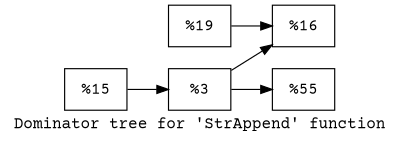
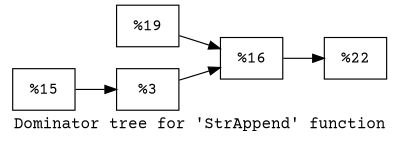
none -> (355, 58)
(304, 89) -> none
